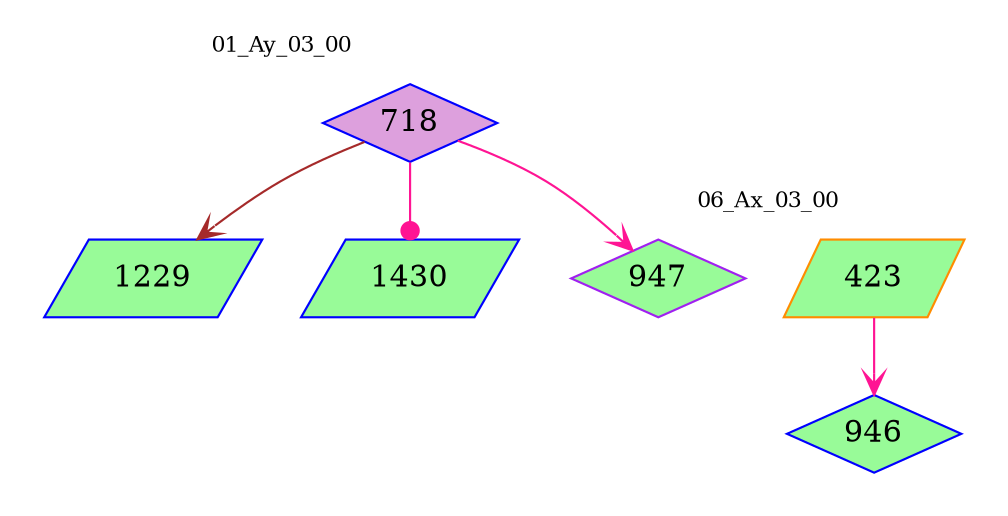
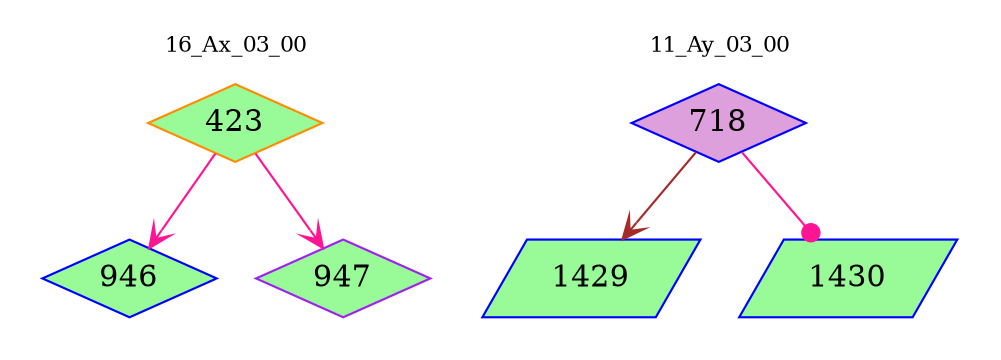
(282, 46) -> (720, 46)
(522, 168) -> (283, 192)
(768, 202) -> (236, 46)
(153, 278) -> (591, 278)
(874, 278) -> (235, 123)
